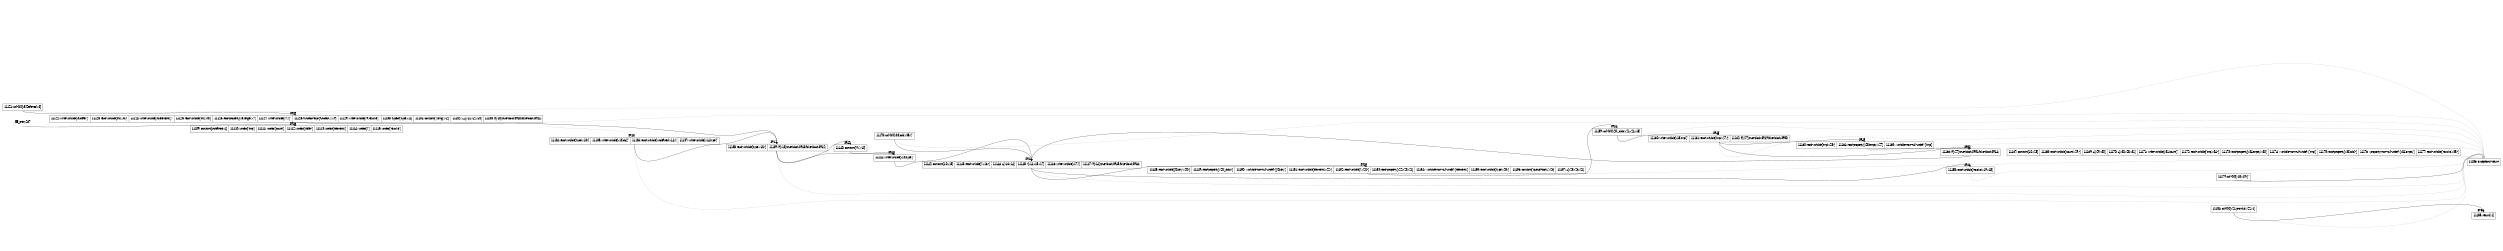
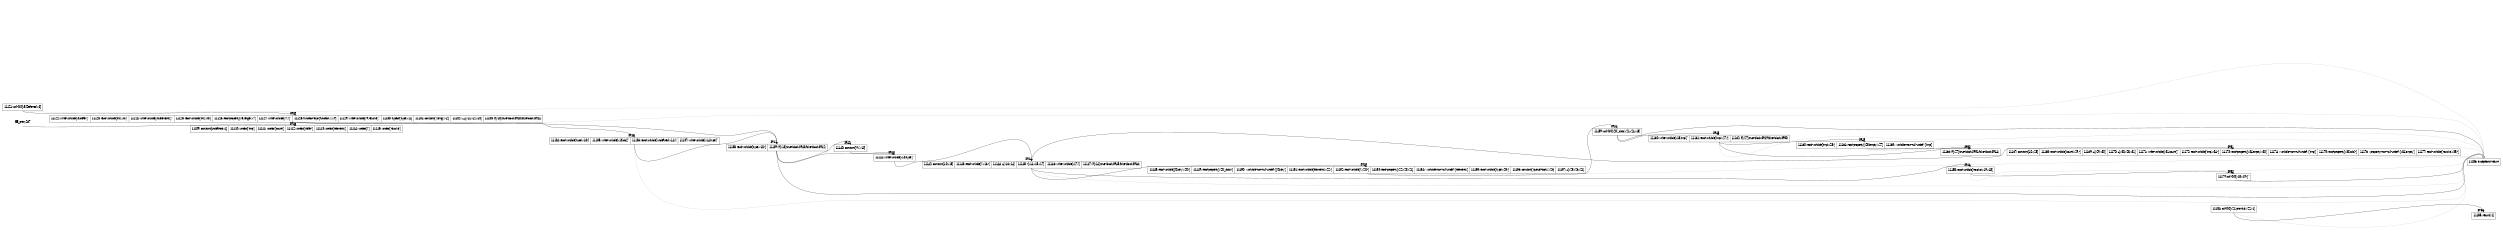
(550, 127) -> (550, 127)
(2054, 129) -> (2054, 129)
(895, 136) -> none
none -> (2099, 147)
none -> (2101, 174)
(1632, 193) -> (1632, 193)
